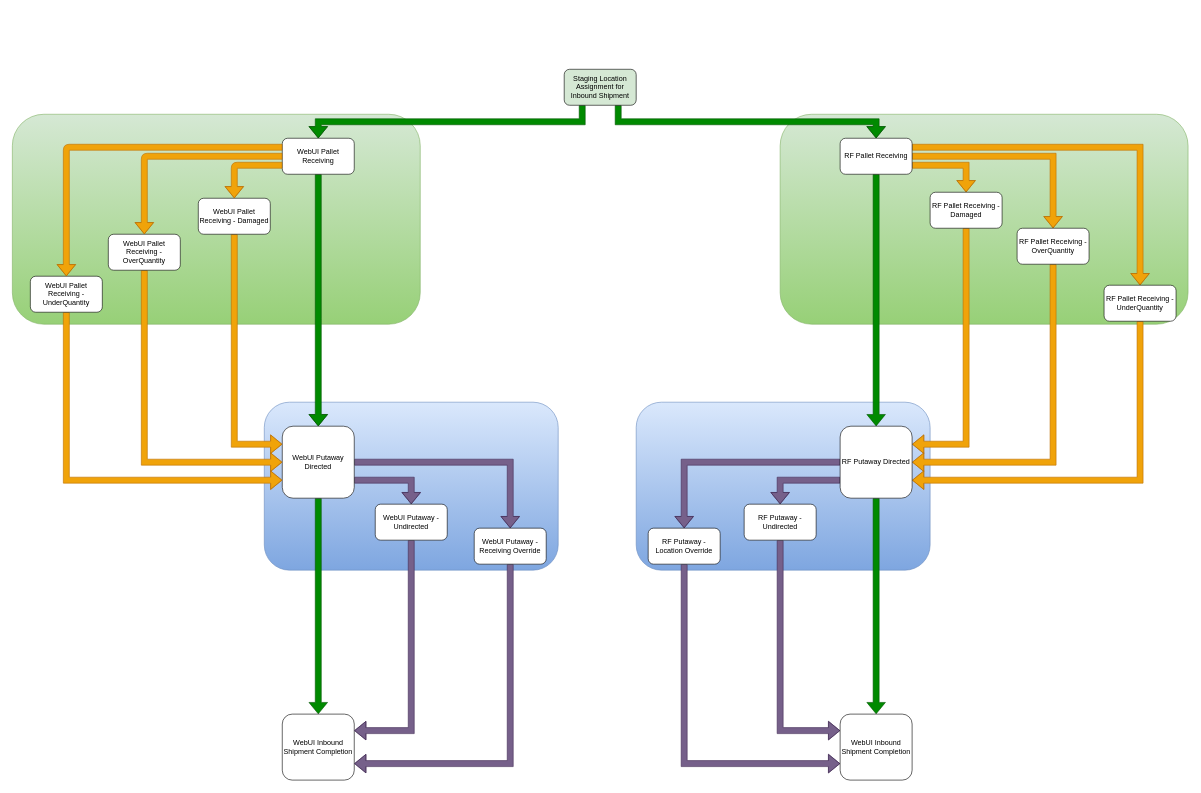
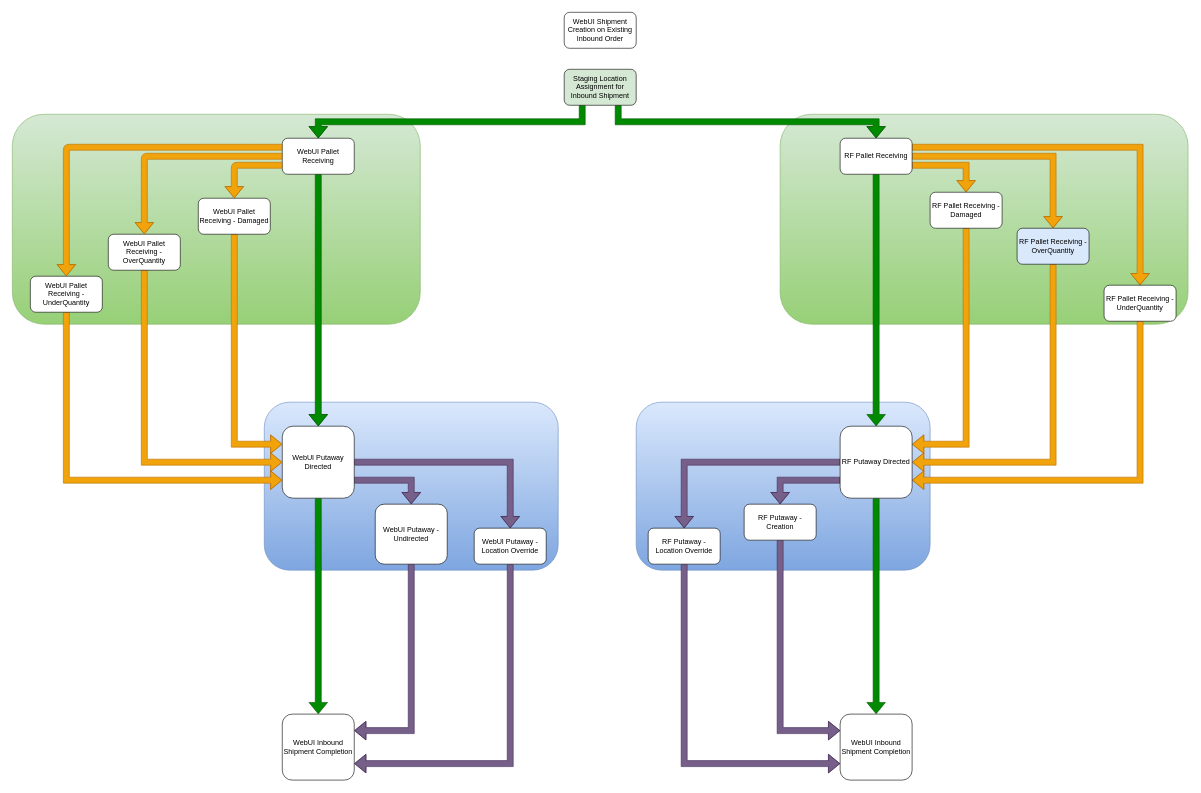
none -> (600, 30)
(1053, 246) -> (1053, 246)
(411, 522) -> (411, 534)
(780, 522) -> (780, 522)
(510, 546) -> (510, 546)
